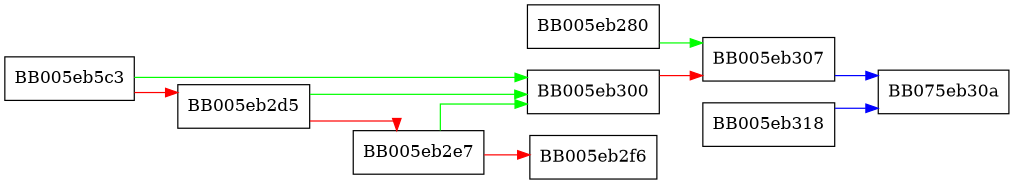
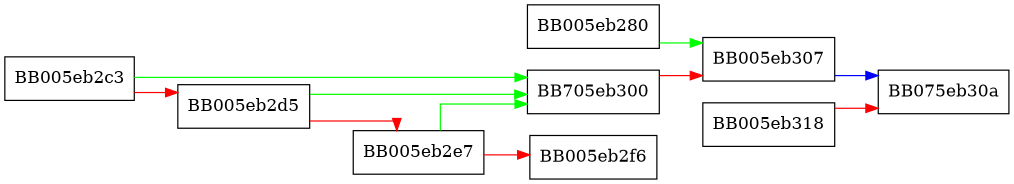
(70, 79) -> (70, 79)
(593, 92) -> (593, 92)
(850, 108) -> (850, 108)
